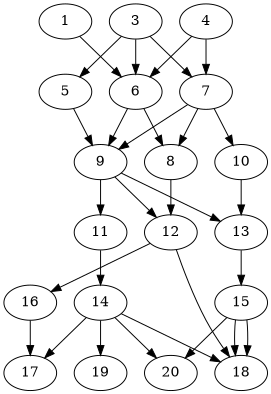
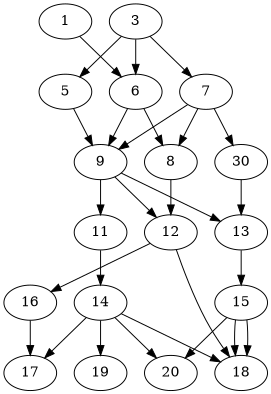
(206, 21) -> none
(241, 162) -> (241, 162)
